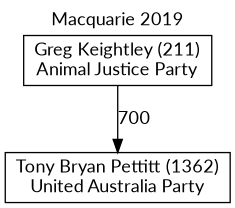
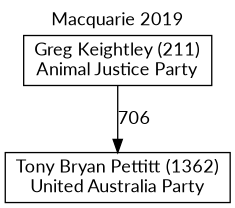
(134, 119) -> (134, 119)
